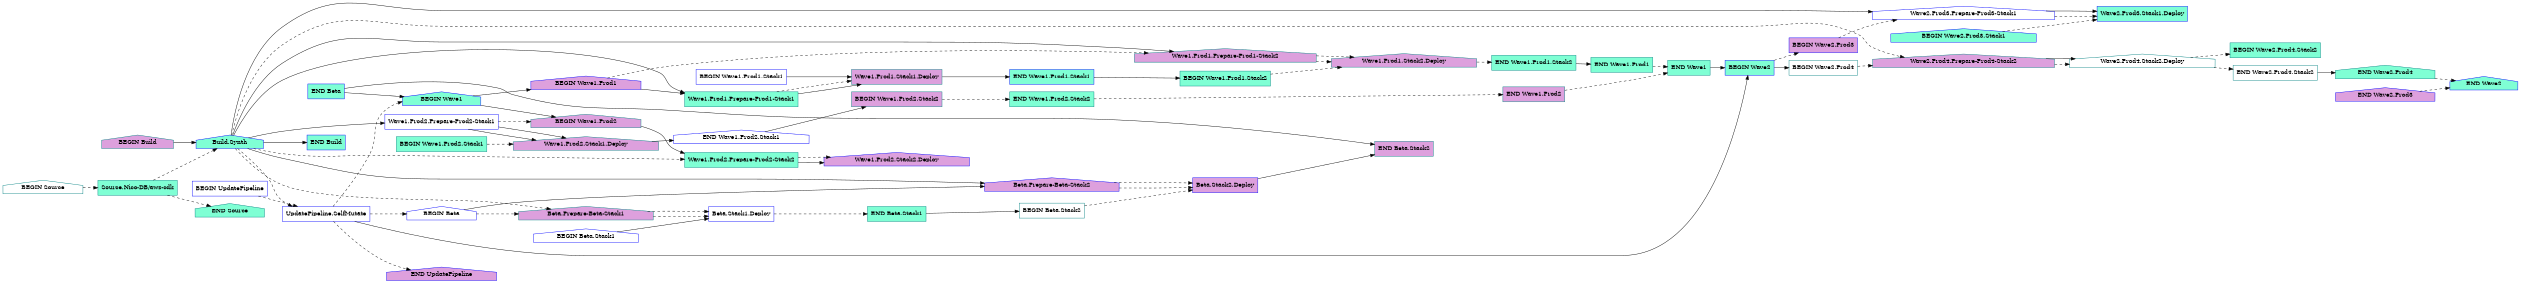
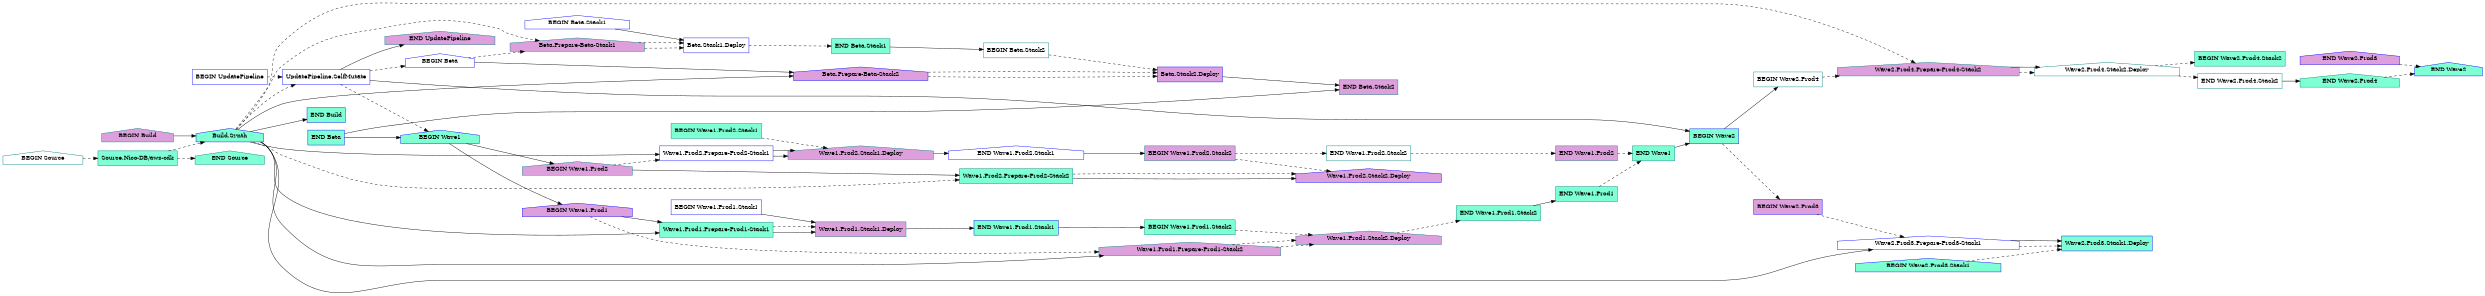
(1052, 99) -> (1369, 153)
(512, 122) -> (634, 163)
none -> (1281, 165)
(367, 250) -> (369, 56)
(442, 275) -> (440, 39)
